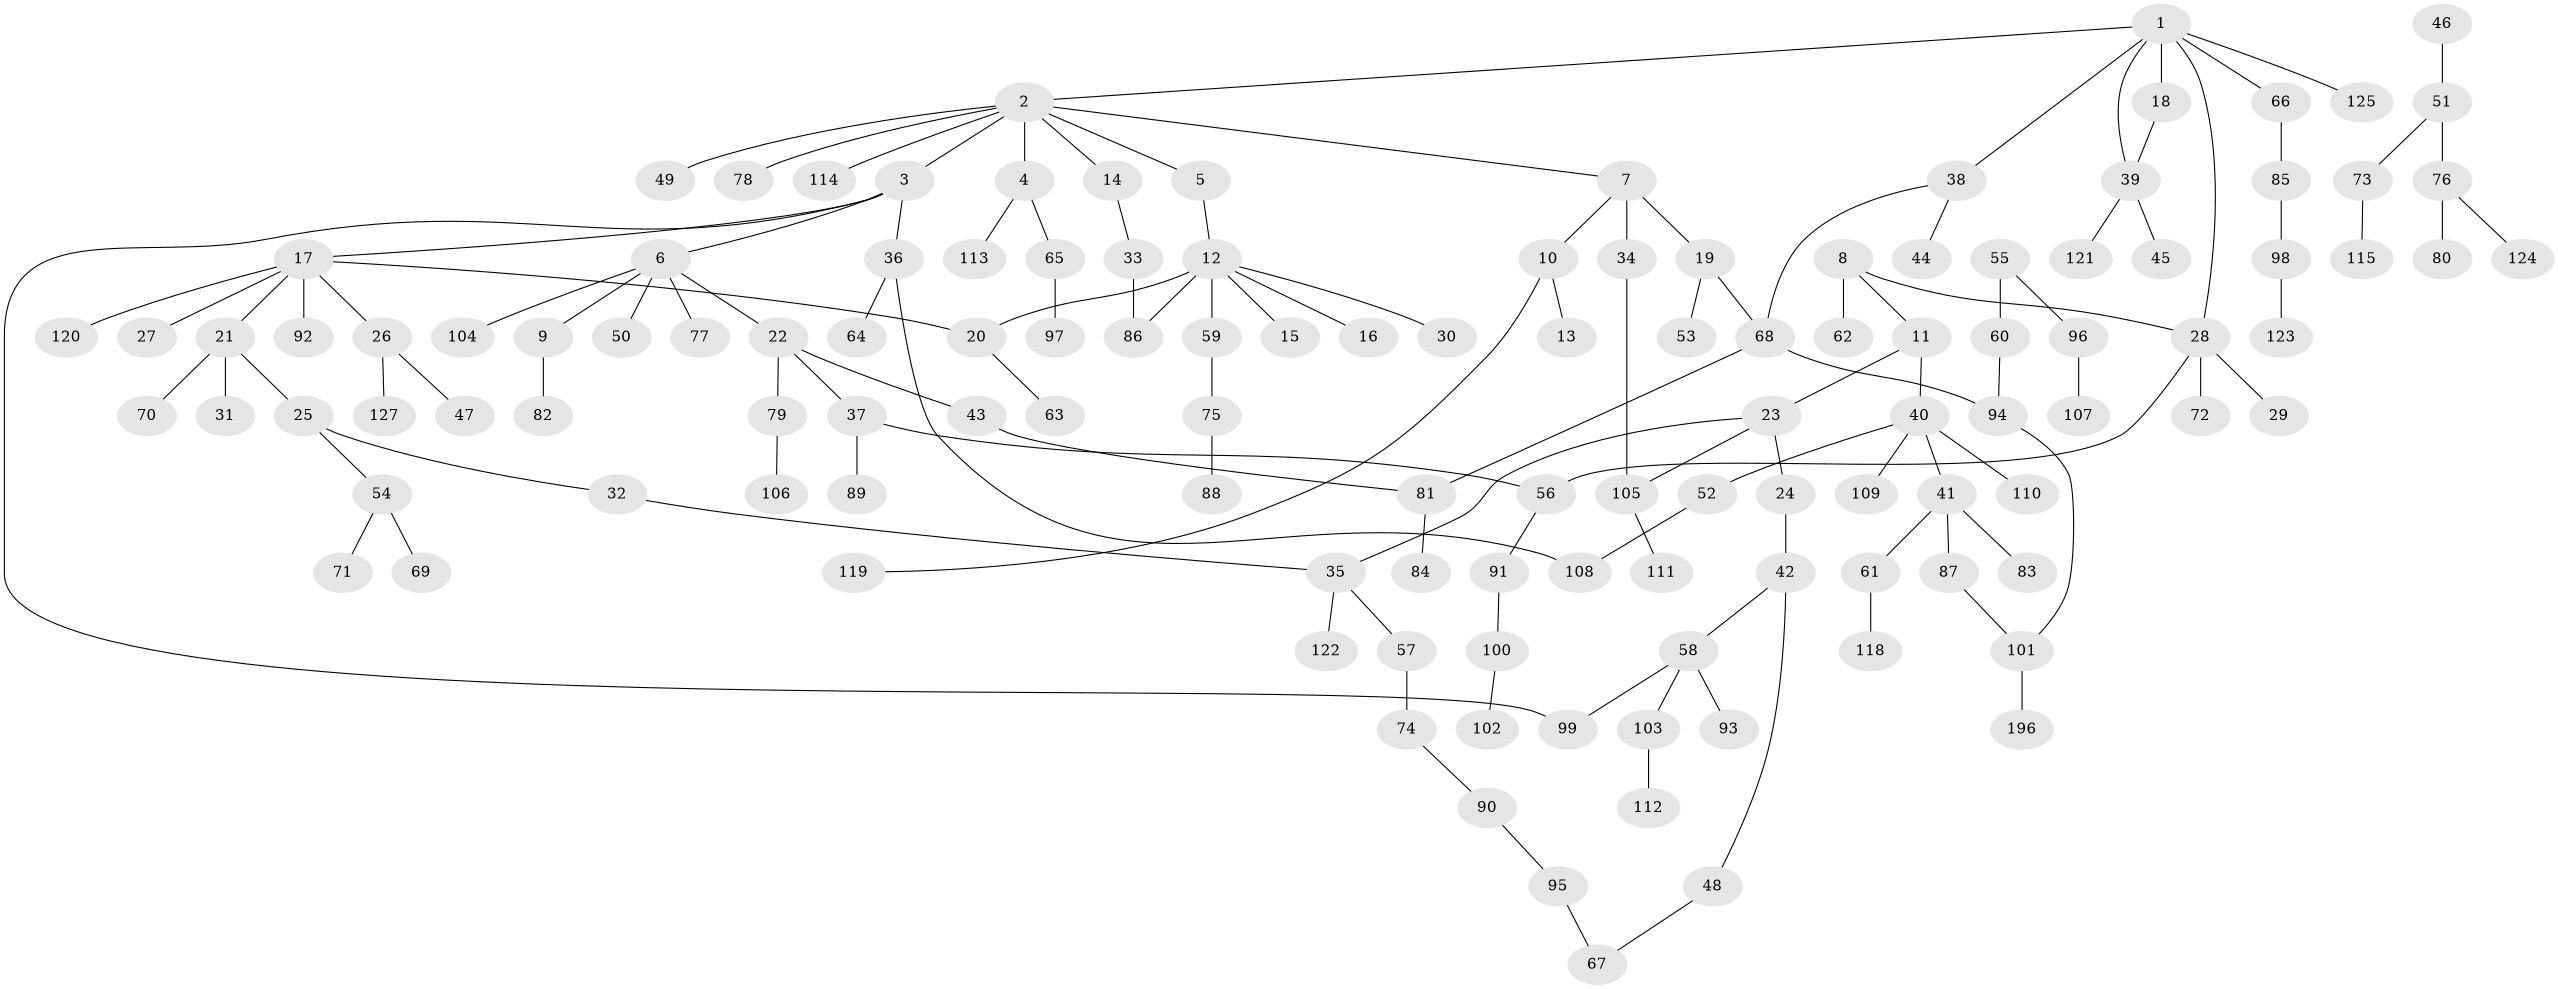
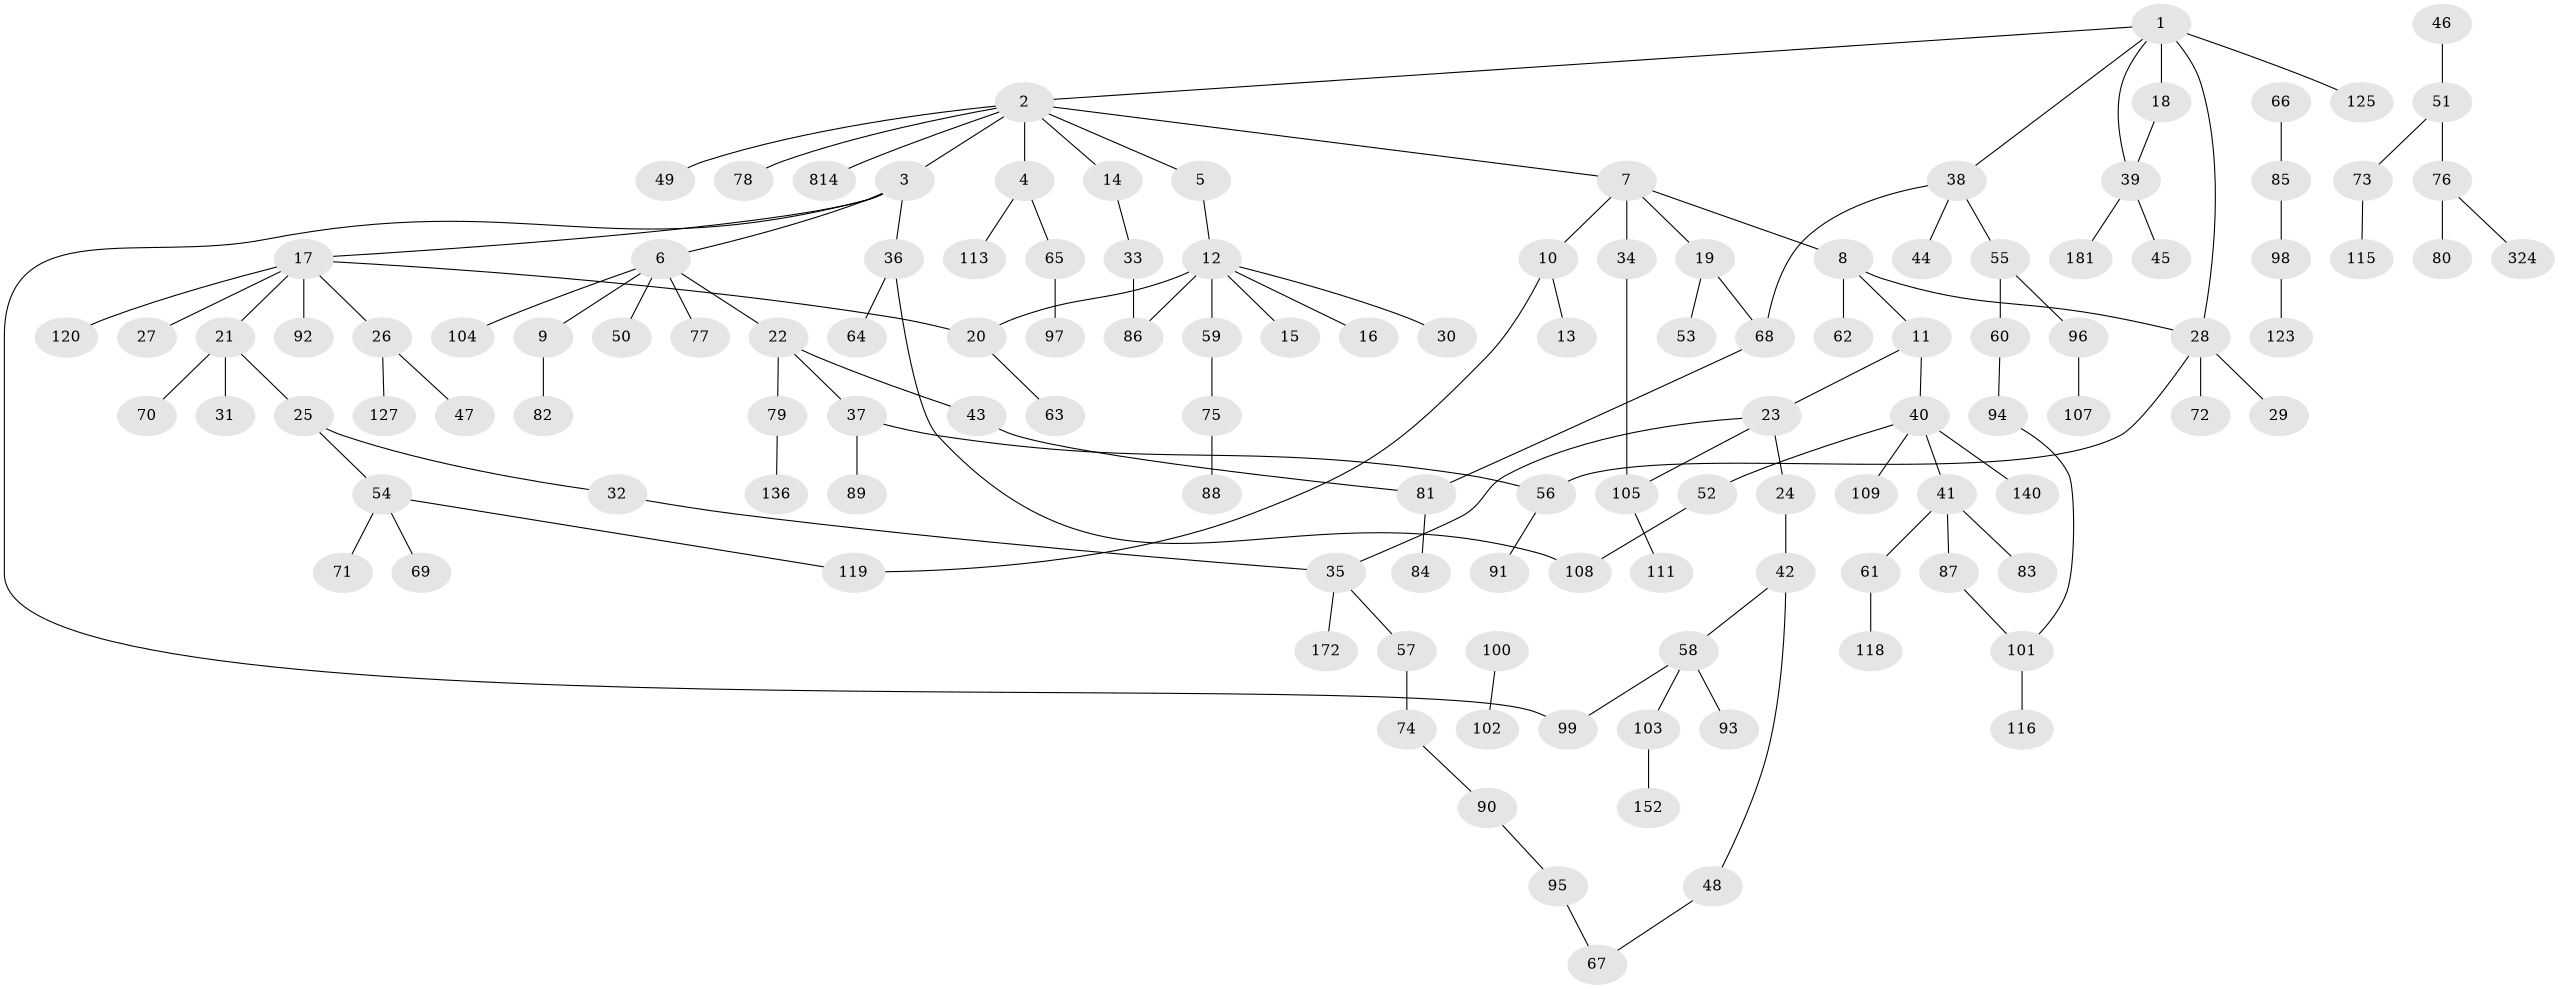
(2221, 63) -> none
(824, 181) -> (824, 181)
none -> (1735, 220)
none -> (1979, 220)
(2081, 259) -> (2081, 259)
(2523, 259) -> (2523, 259)
(1882, 377) -> none
(776, 494) -> (776, 494)
(2028, 494) -> (2028, 494)
none -> (617, 533)
(1498, 612) -> none
(1326, 651) -> (1326, 651)
(2022, 730) -> (2022, 730)
(1649, 808) -> (1649, 808)
